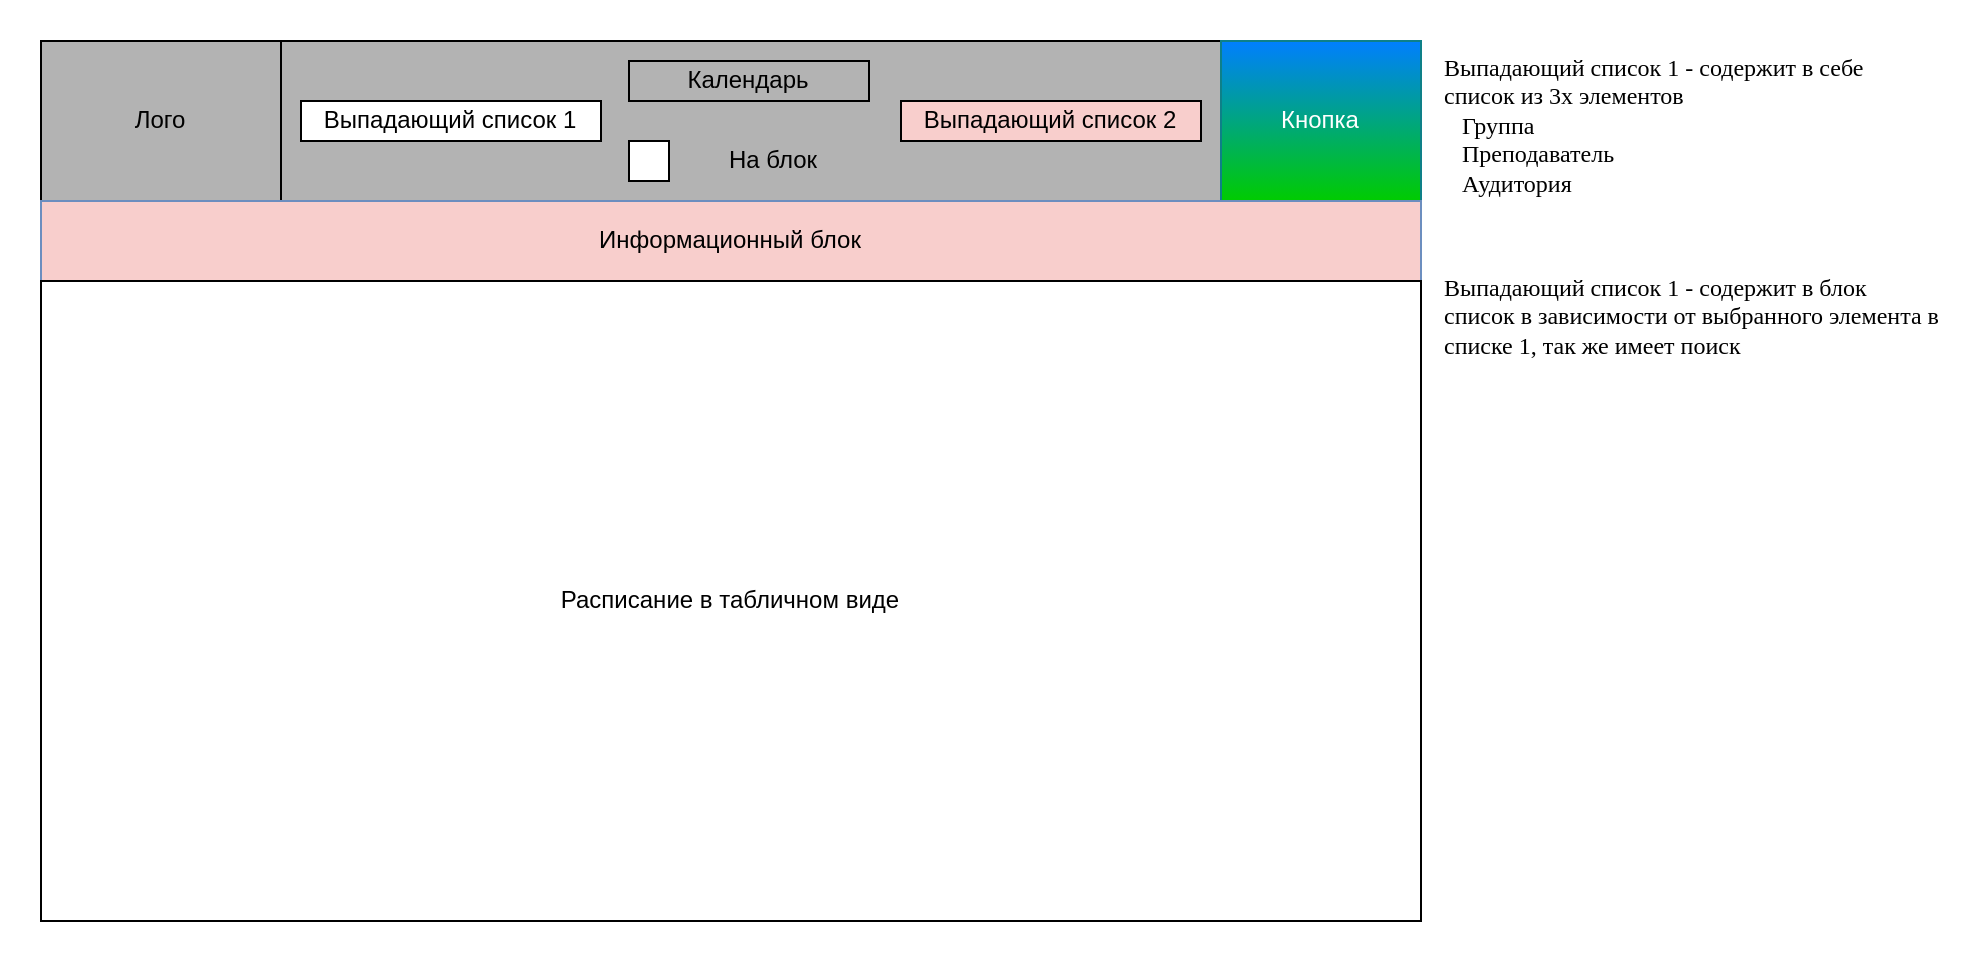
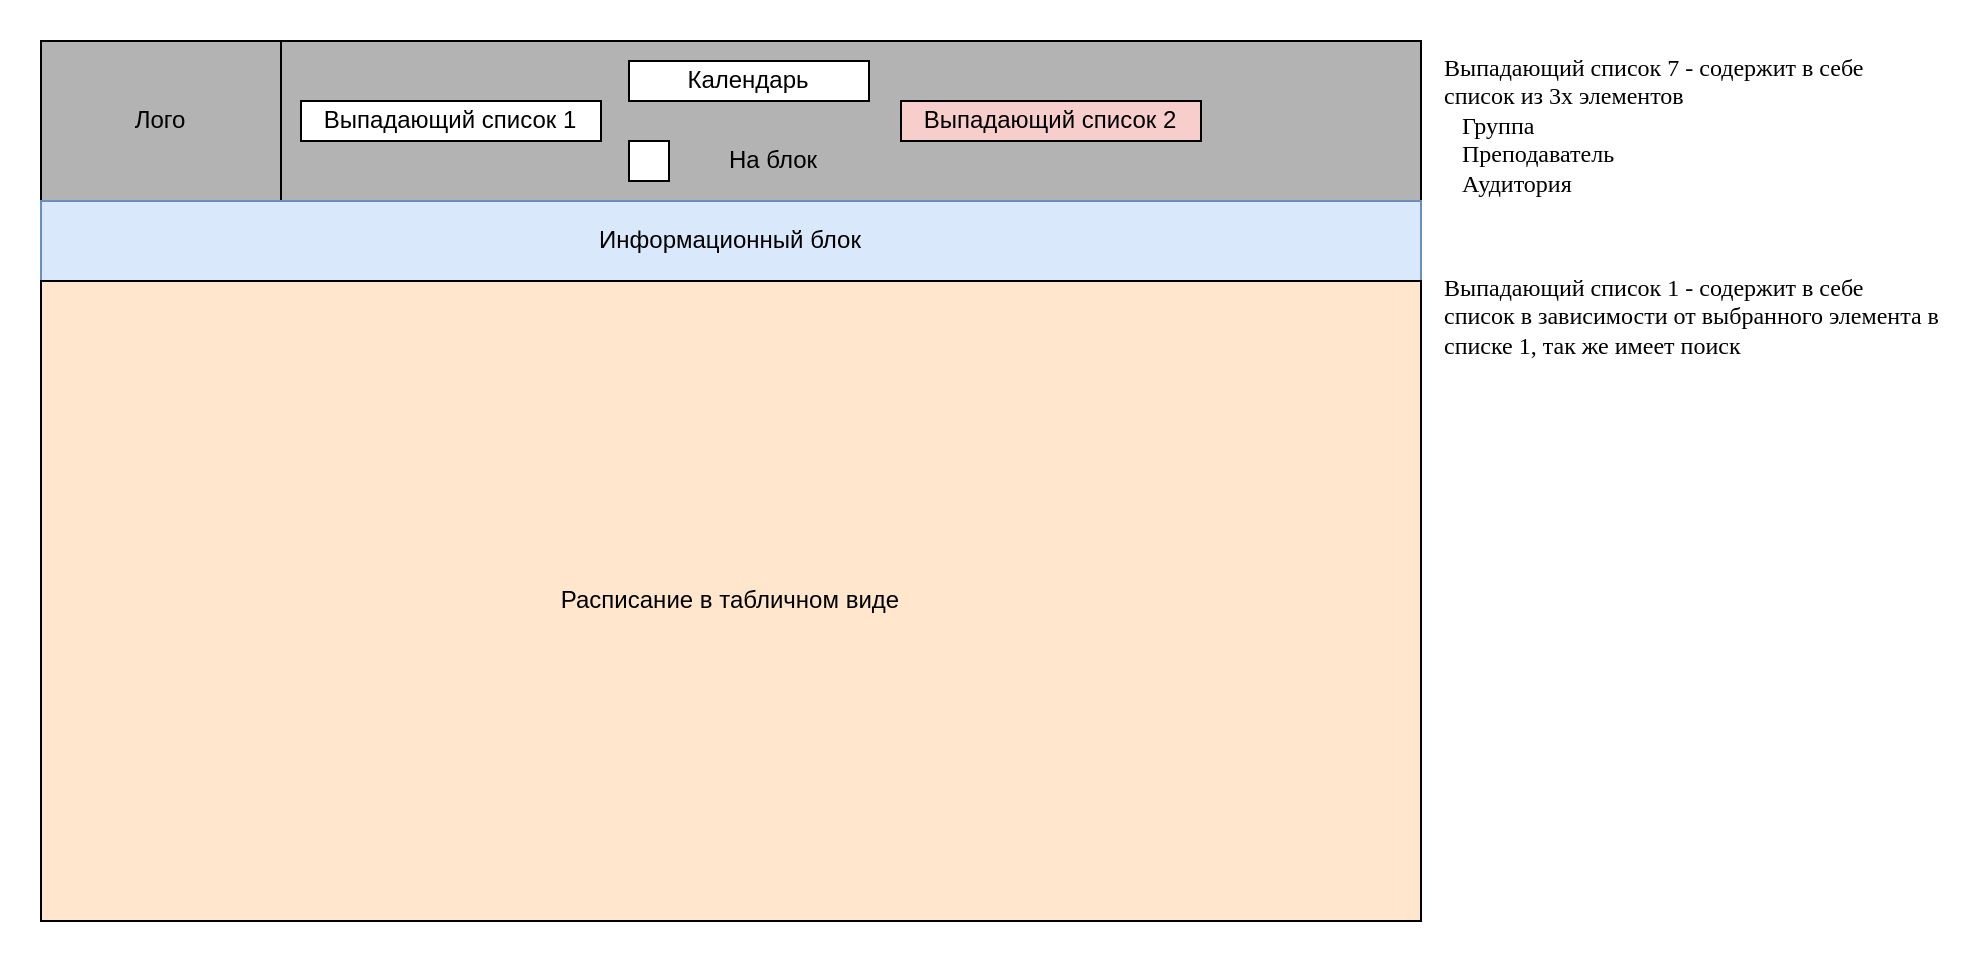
(749, 81) -> (749, 81)
(1321, 121) -> none
(1693, 127) -> (1693, 127)
(731, 241) -> (731, 241)
(1693, 318) -> (1693, 318)
(731, 601) -> (731, 601)
